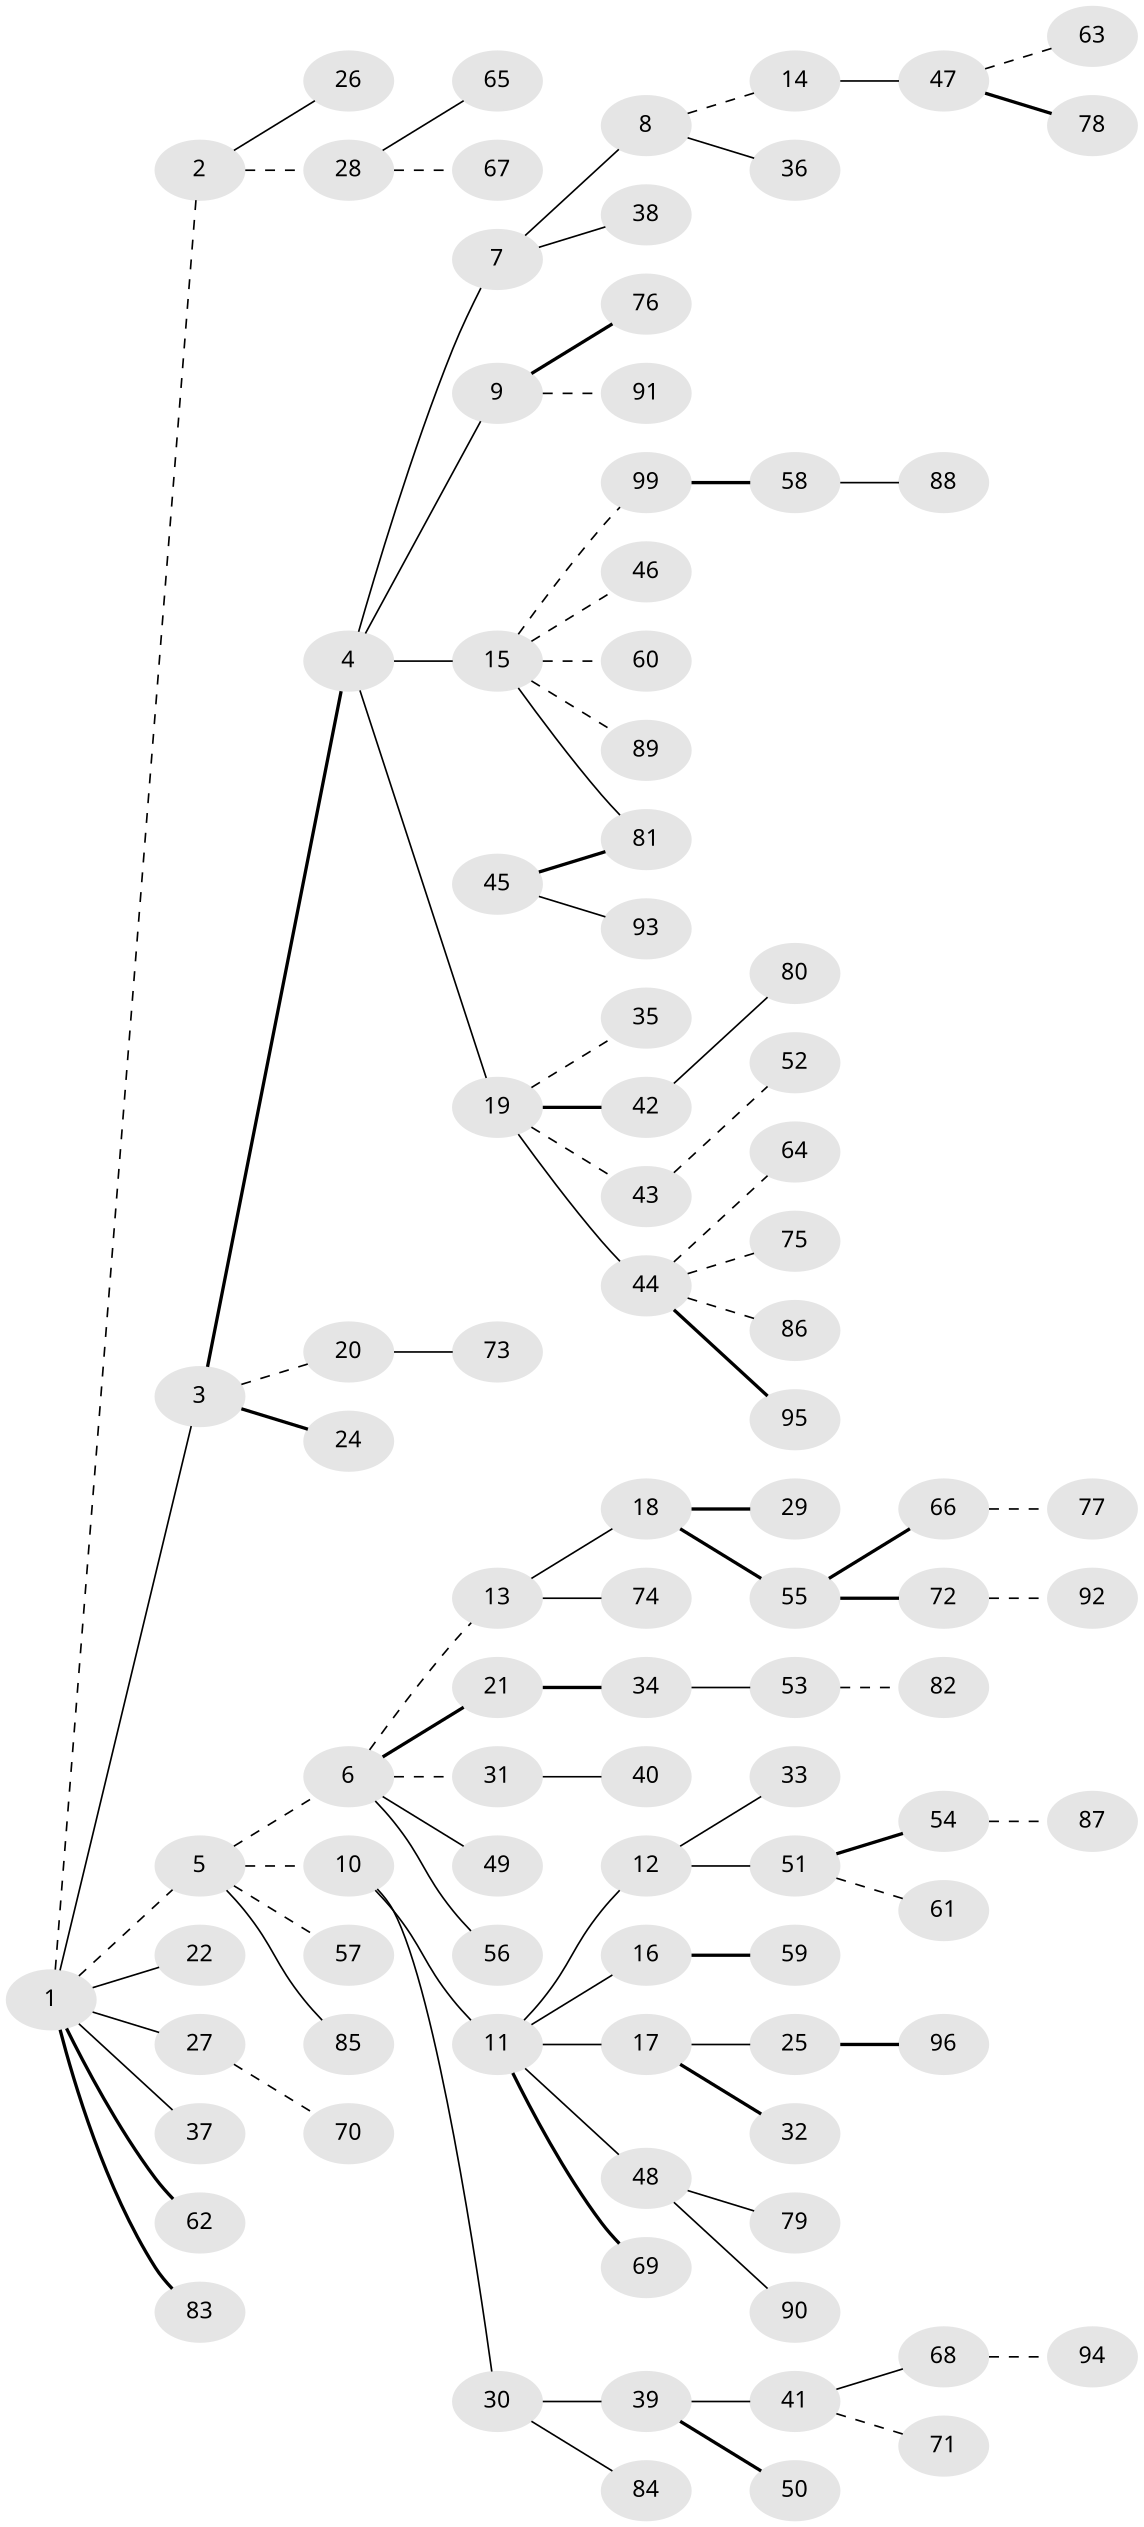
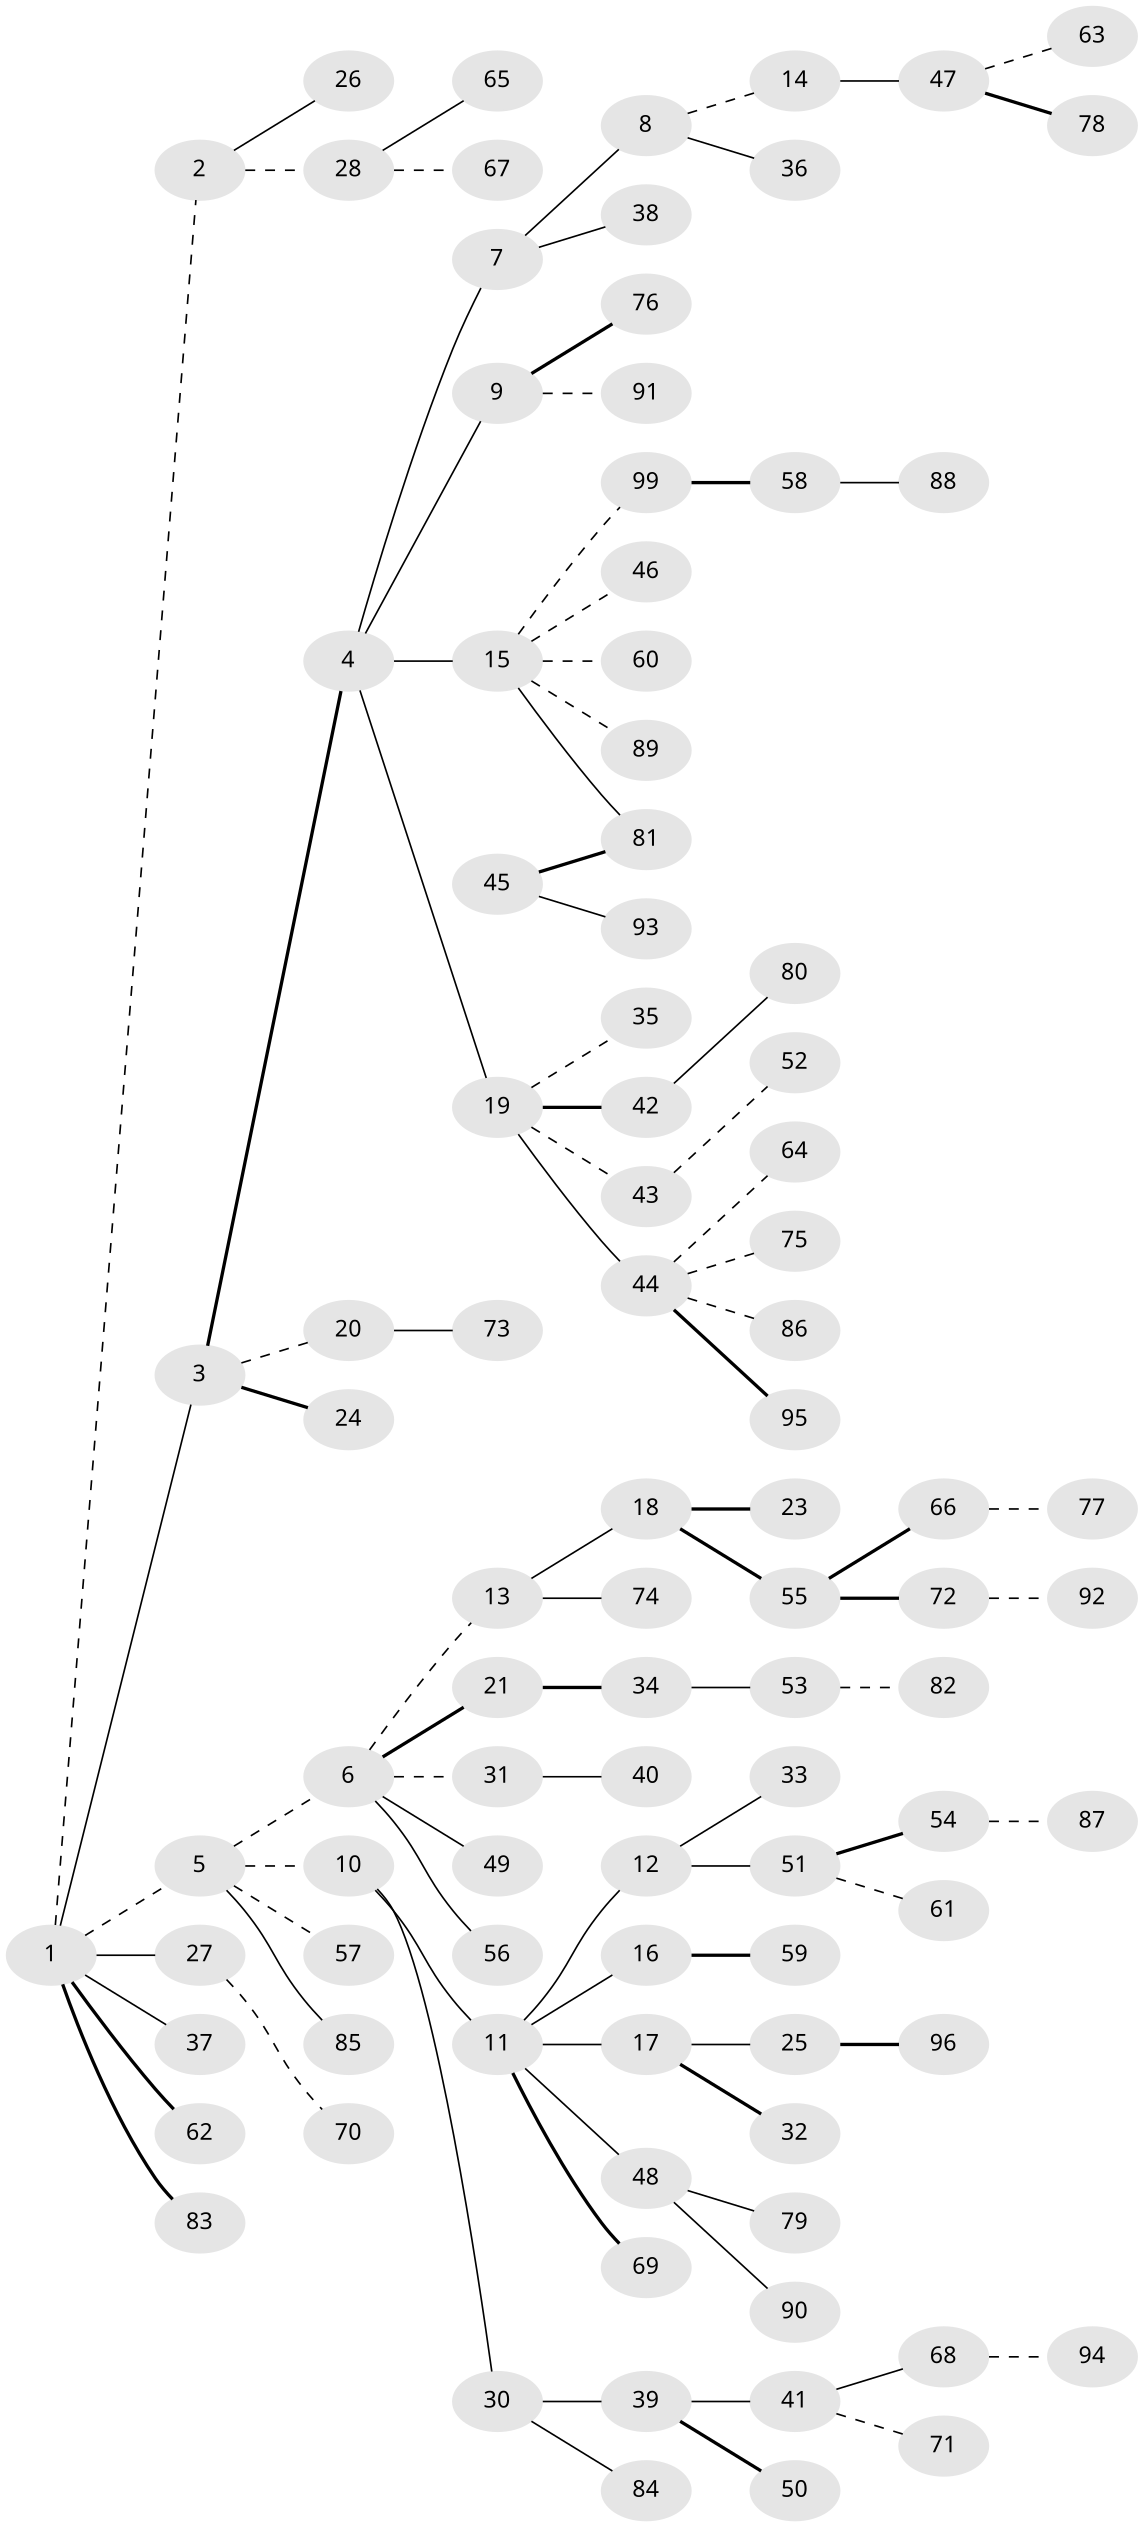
(795, 1509) -> (795, 1509)
(200, 1955) -> none
